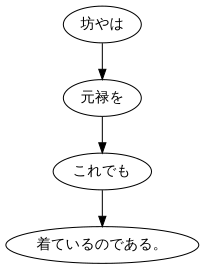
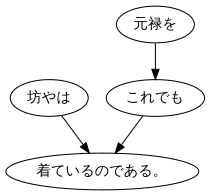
(102, 56) -> (72, 130)
